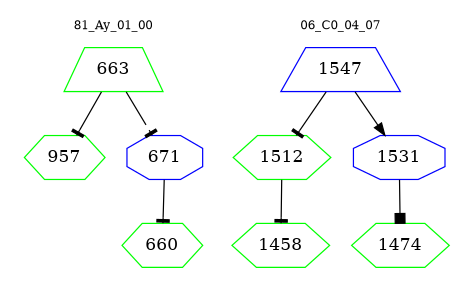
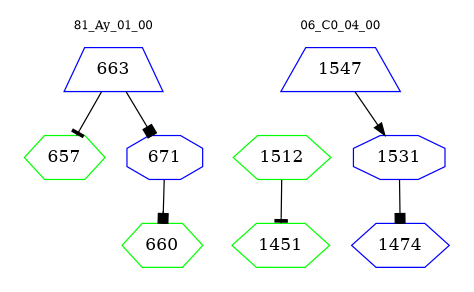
(341, 26) -> (341, 26)
(114, 70) -> (114, 70)
(136, 108) -> (136, 108)
(313, 111) -> none
(65, 157) -> (65, 157)
(164, 199) -> (164, 199)
(281, 245) -> (281, 245)
(400, 245) -> (400, 245)
